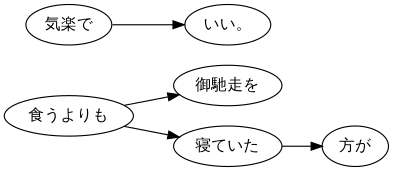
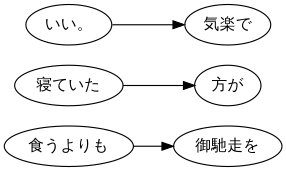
(143, 25) -> (143, 25)
(146, 131) -> none
